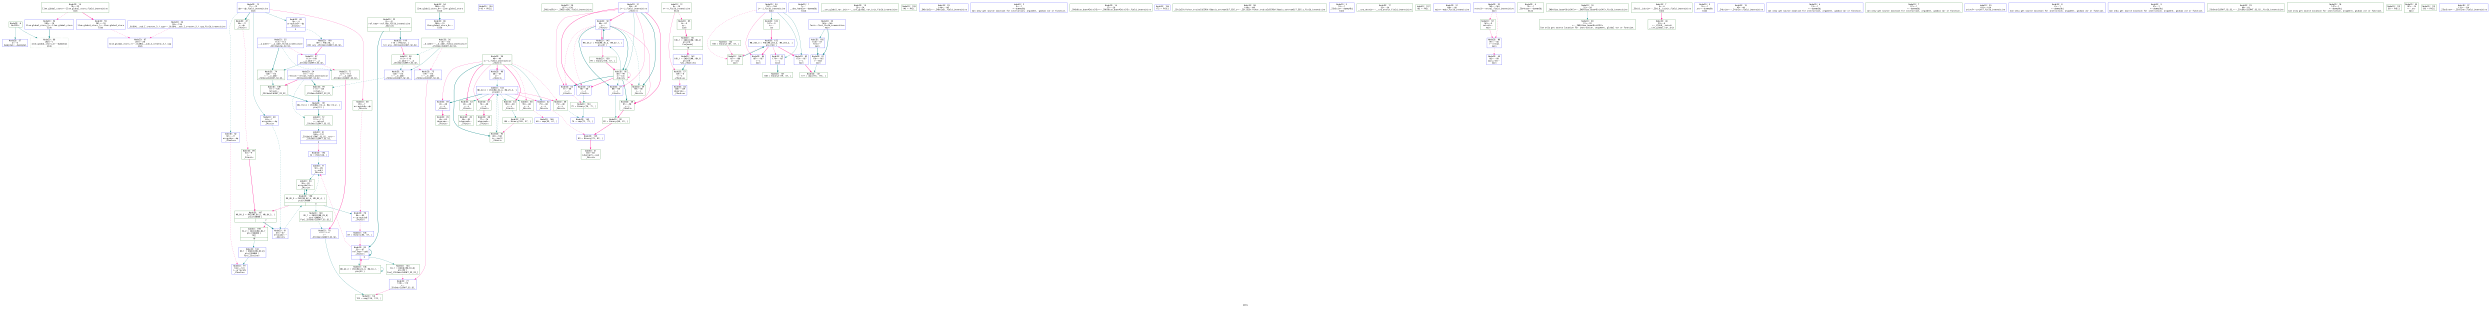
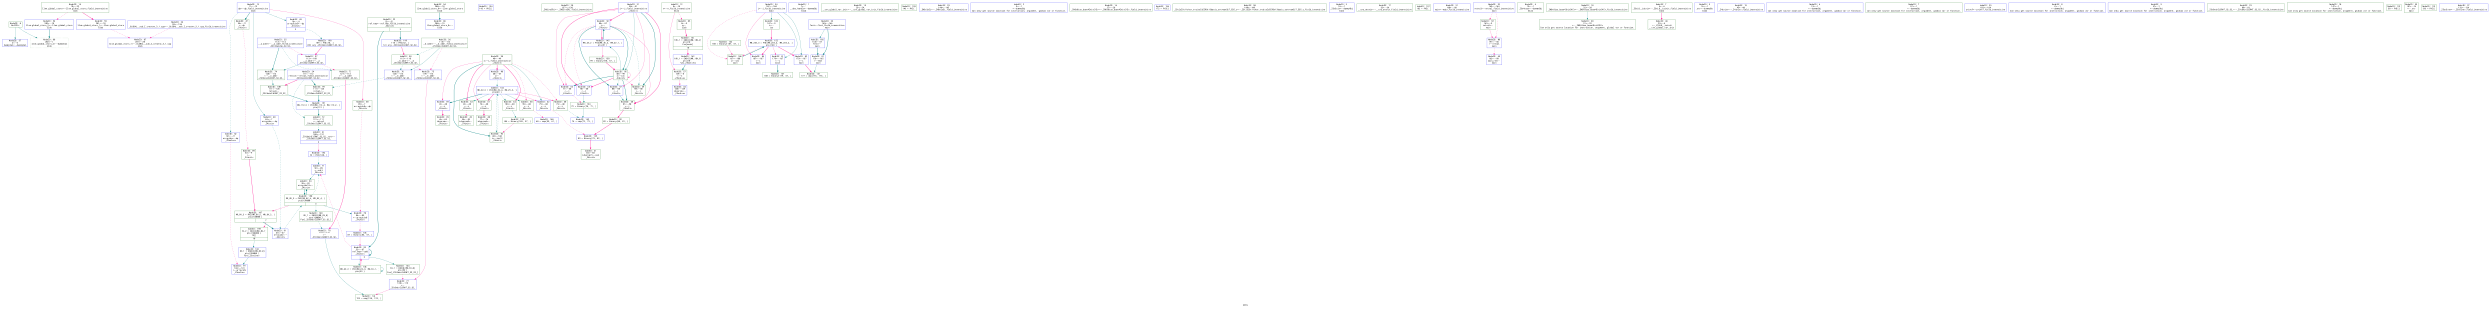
(616, 106) -> (621, 97)
